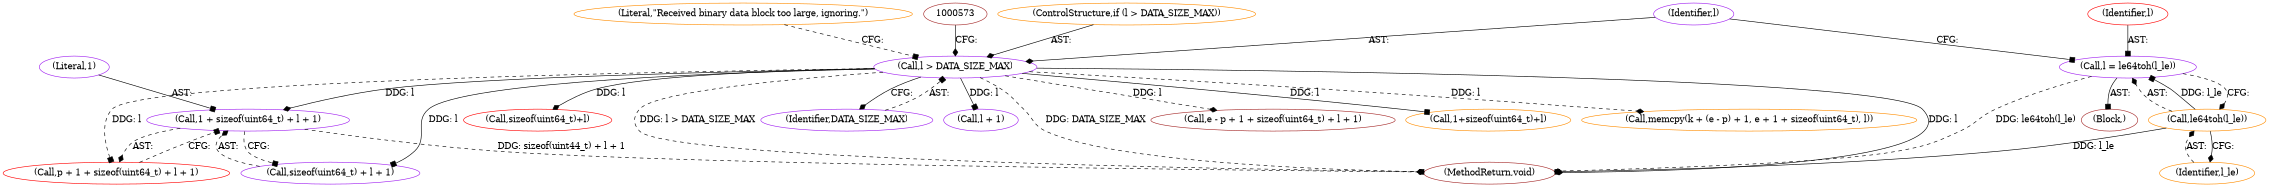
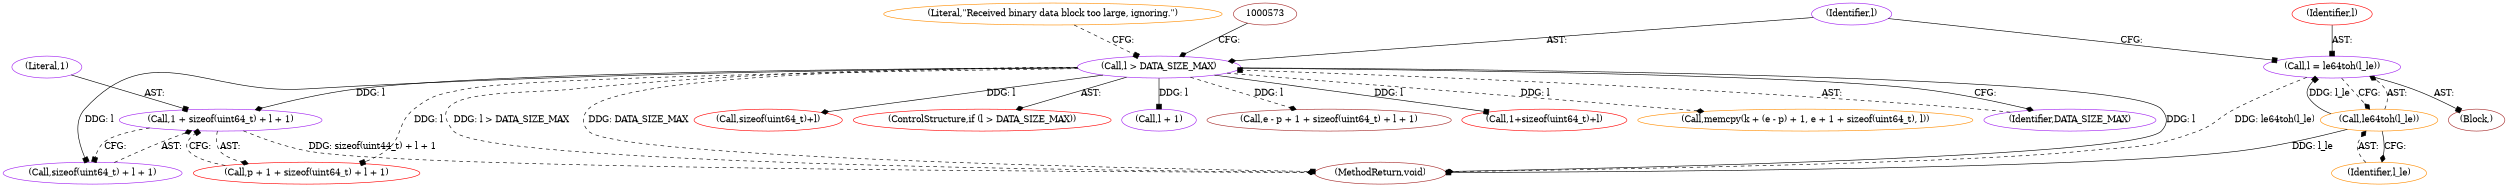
(1127, 14) -> (982, 120)
(1044, 40) -> (1075, 92)
(1488, 120) -> (1544, 120)
